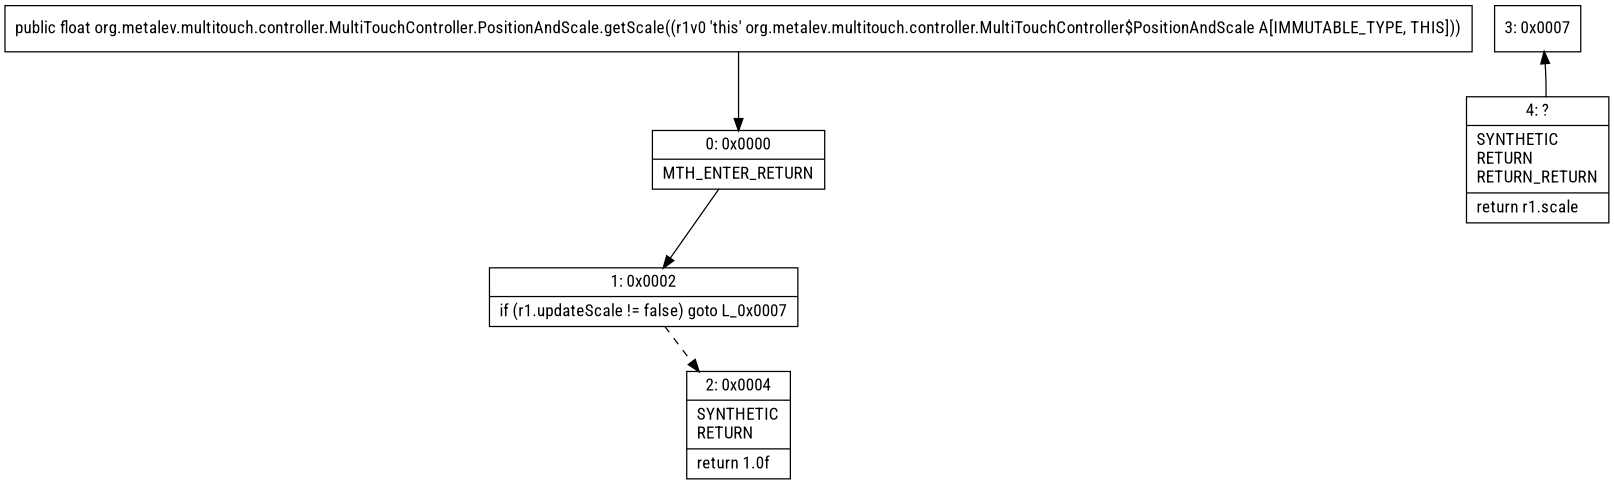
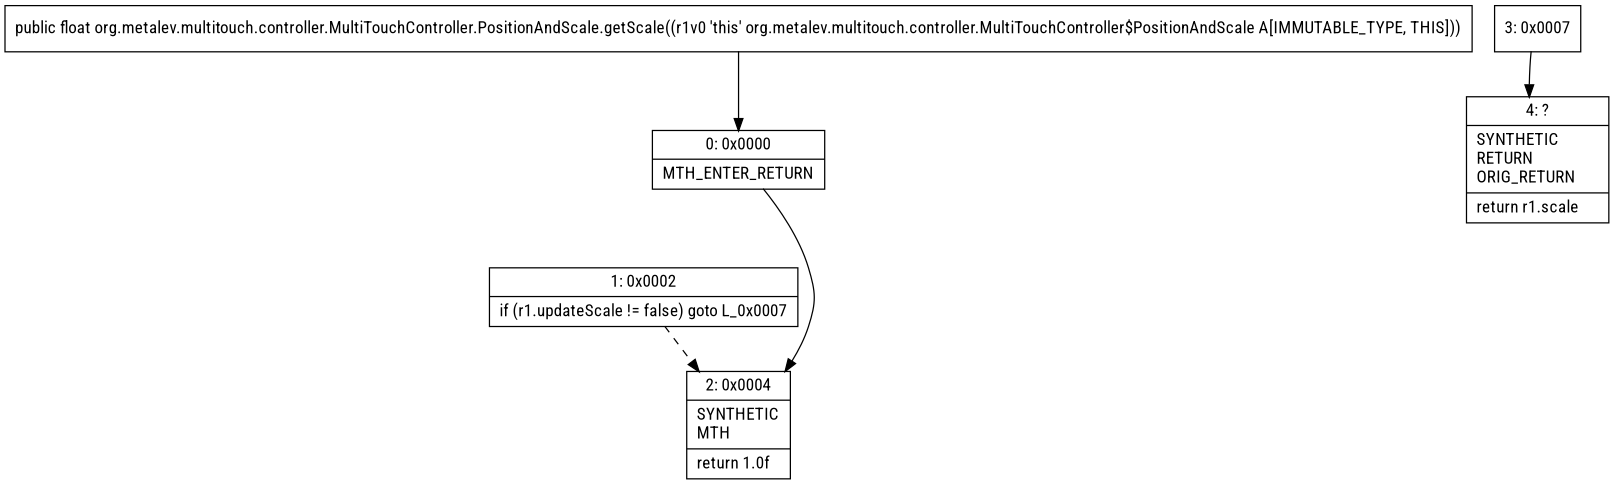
(1546, 81) -> (1530, 68)
(1538, 177) -> (1526, 177)
(695, 223) -> (809, 271)
(725, 433) -> (714, 433)
